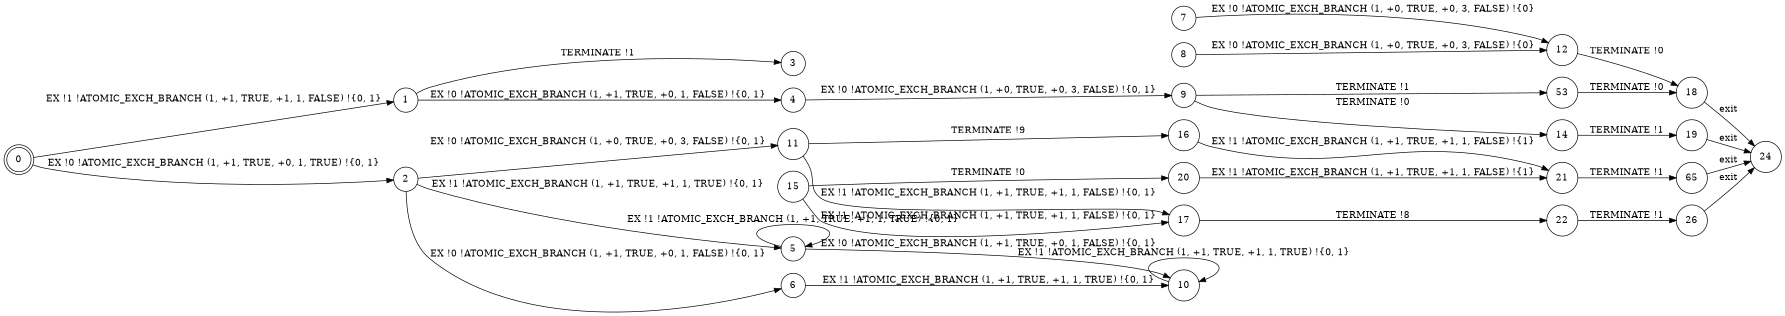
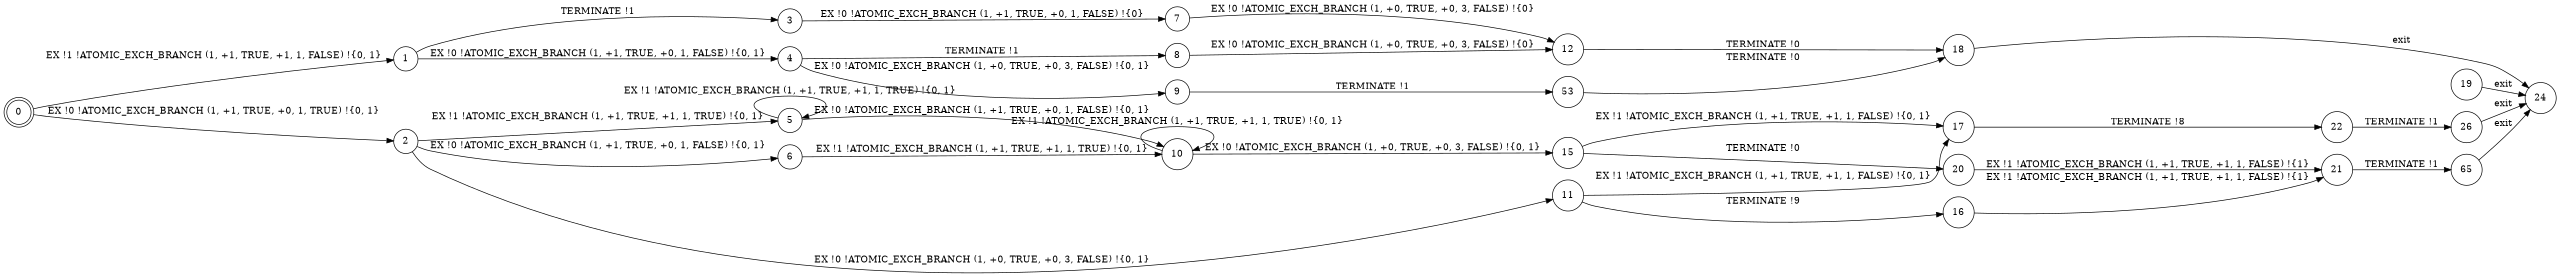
none -> (980, 20)
none -> (980, 57)
(1562, 135) -> none
none -> (1369, 154)
